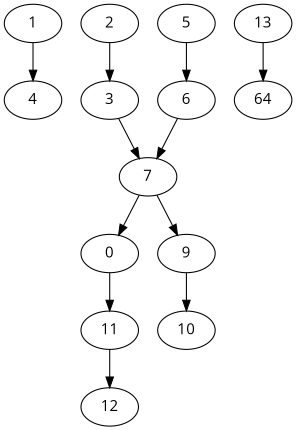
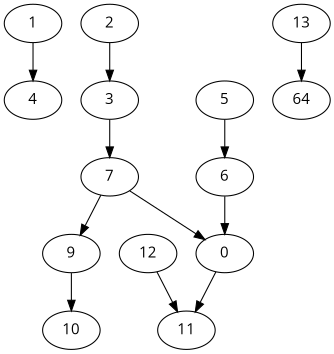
(170, 134) -> (225, 210)
(110, 363) -> (165, 287)
